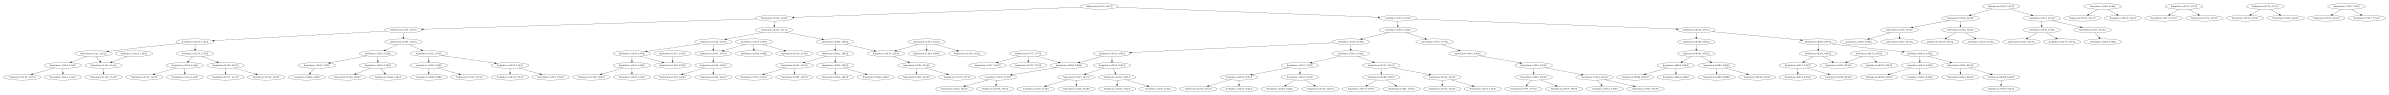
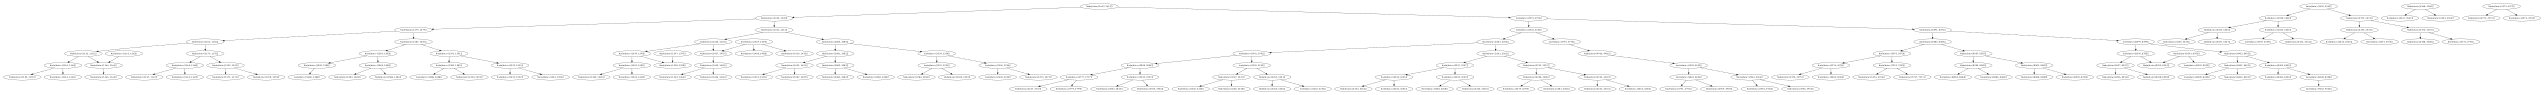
none -> (2461, 42)
(907, 47) -> (937, 59)
none -> (1892, 54)
(1048, 59) -> (1110, 71)
